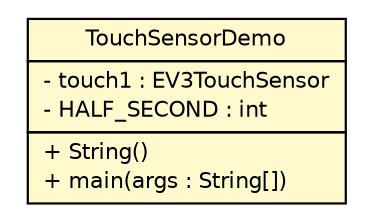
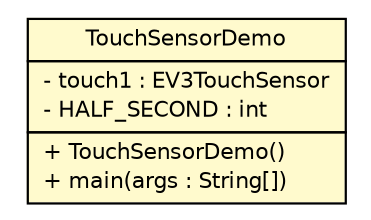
(97, 152) -> (165, 152)
